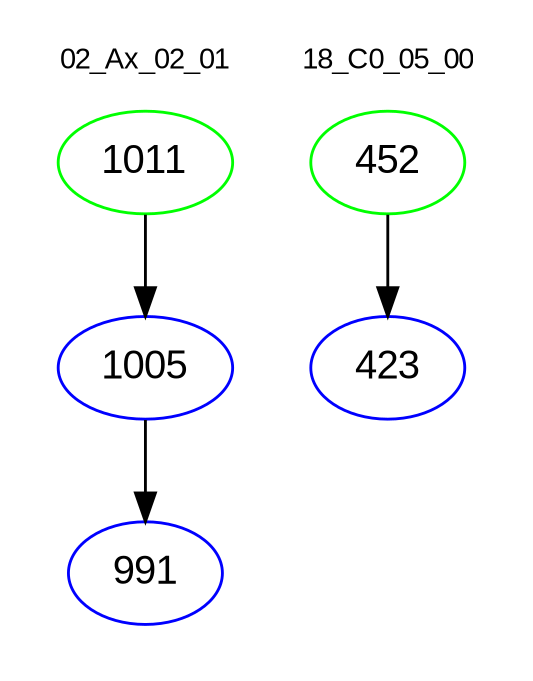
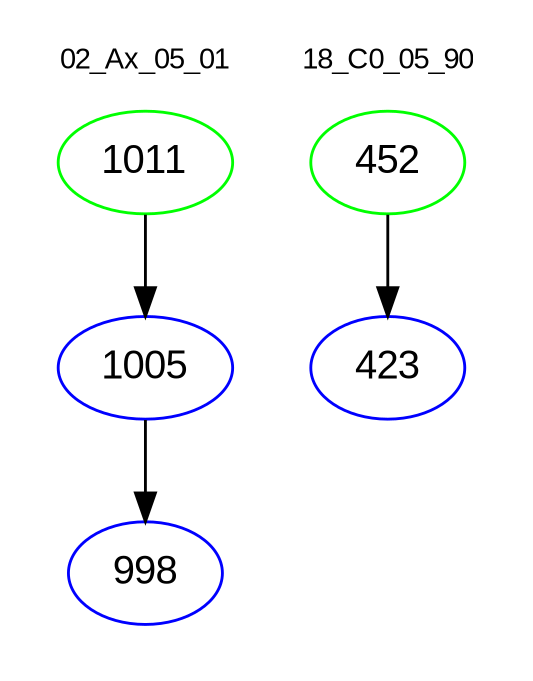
(145, 61) -> (145, 61)
(389, 61) -> (389, 61)
(145, 573) -> (145, 573)
